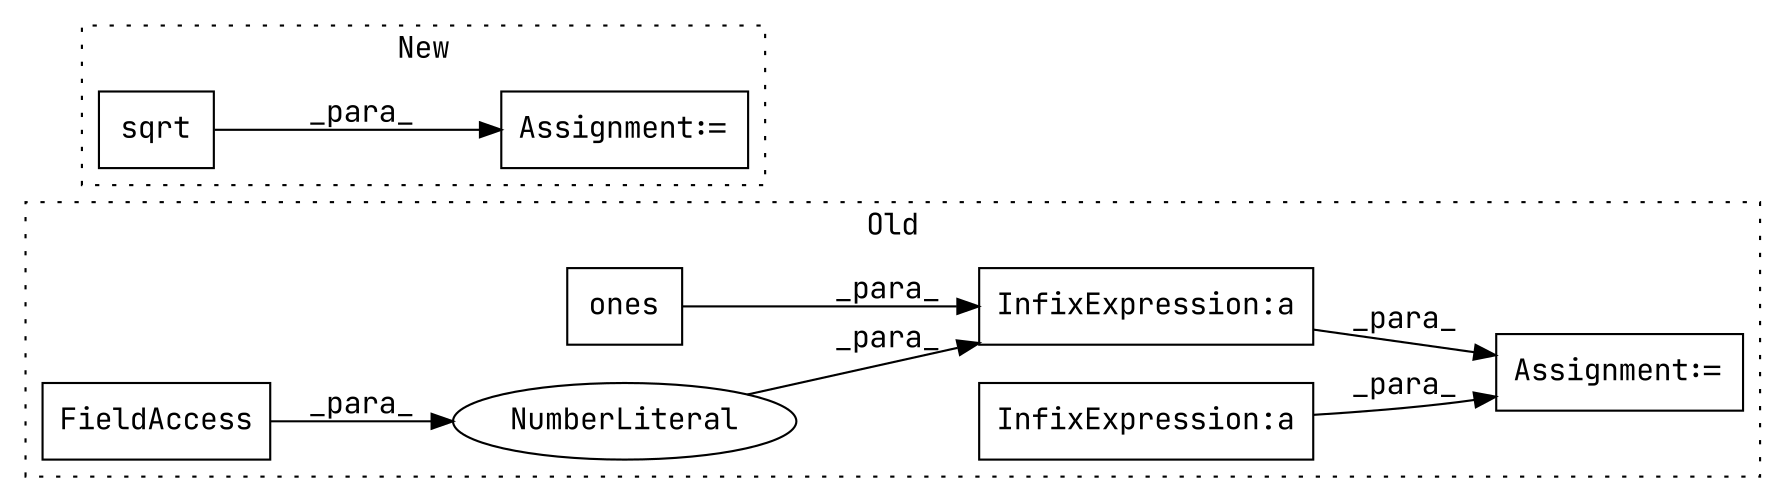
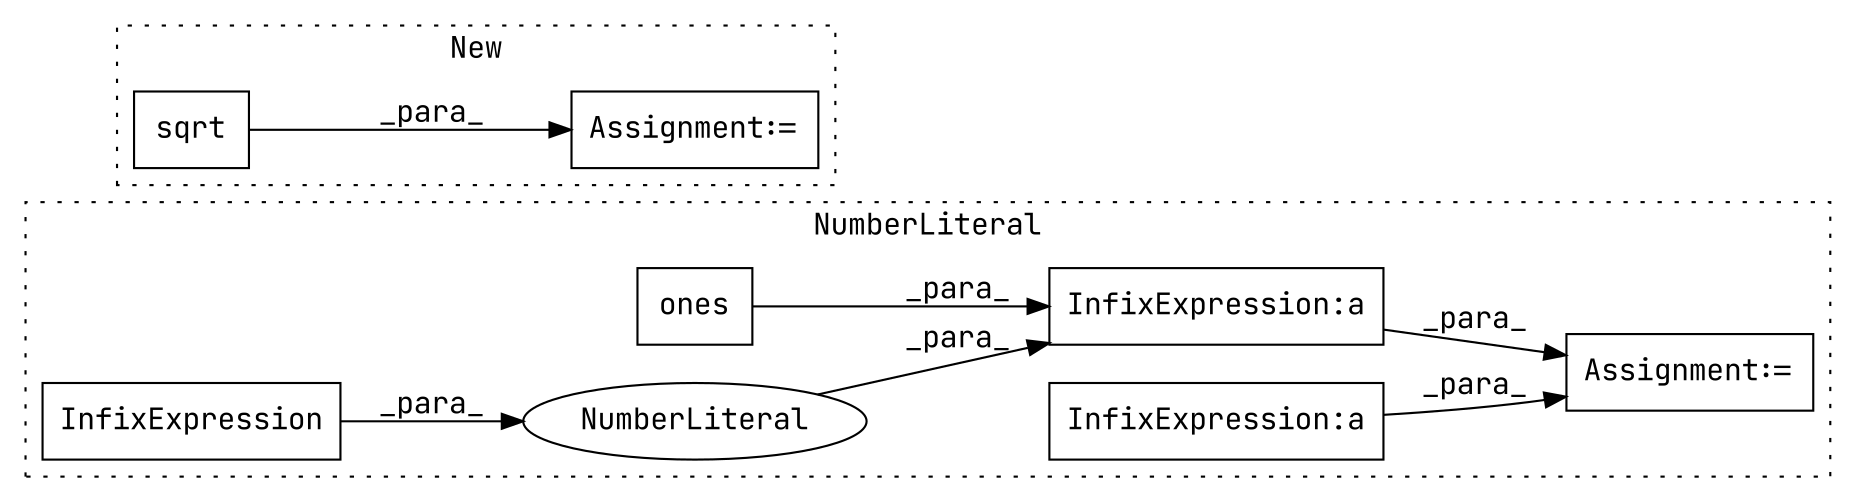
(893, 227) -> (928, 227)
(156, 421) -> (192, 421)
